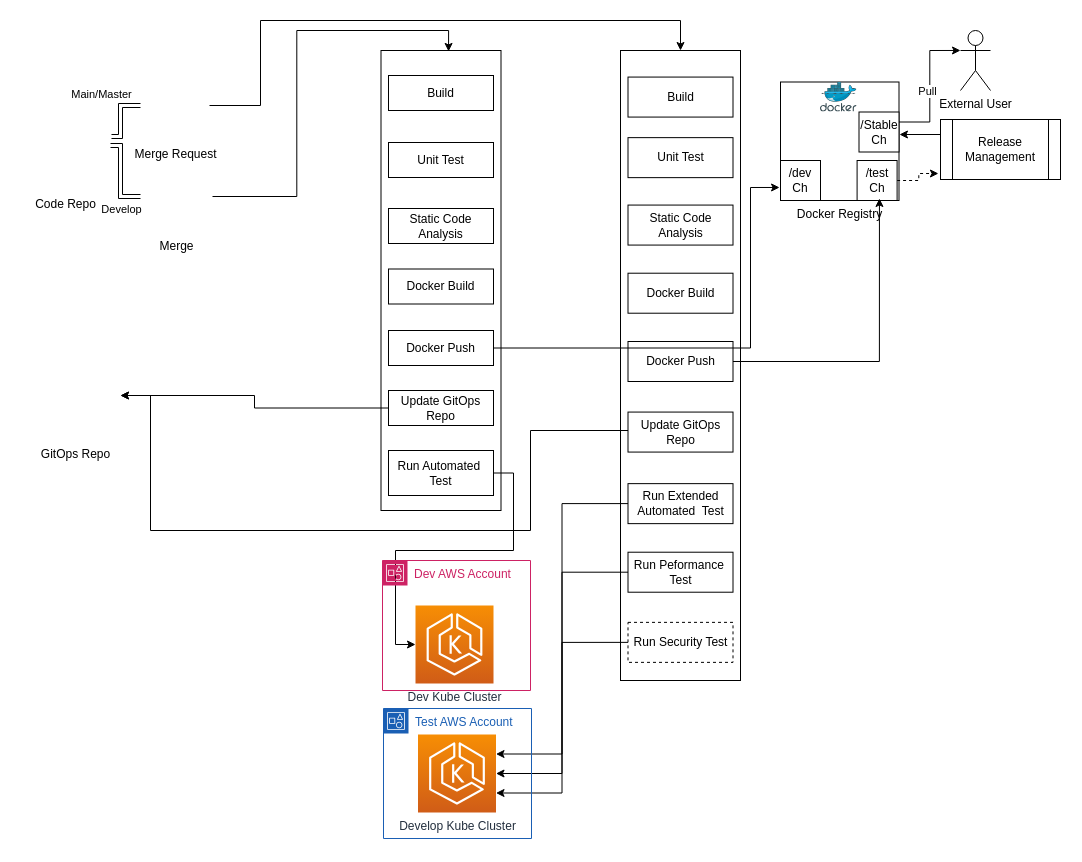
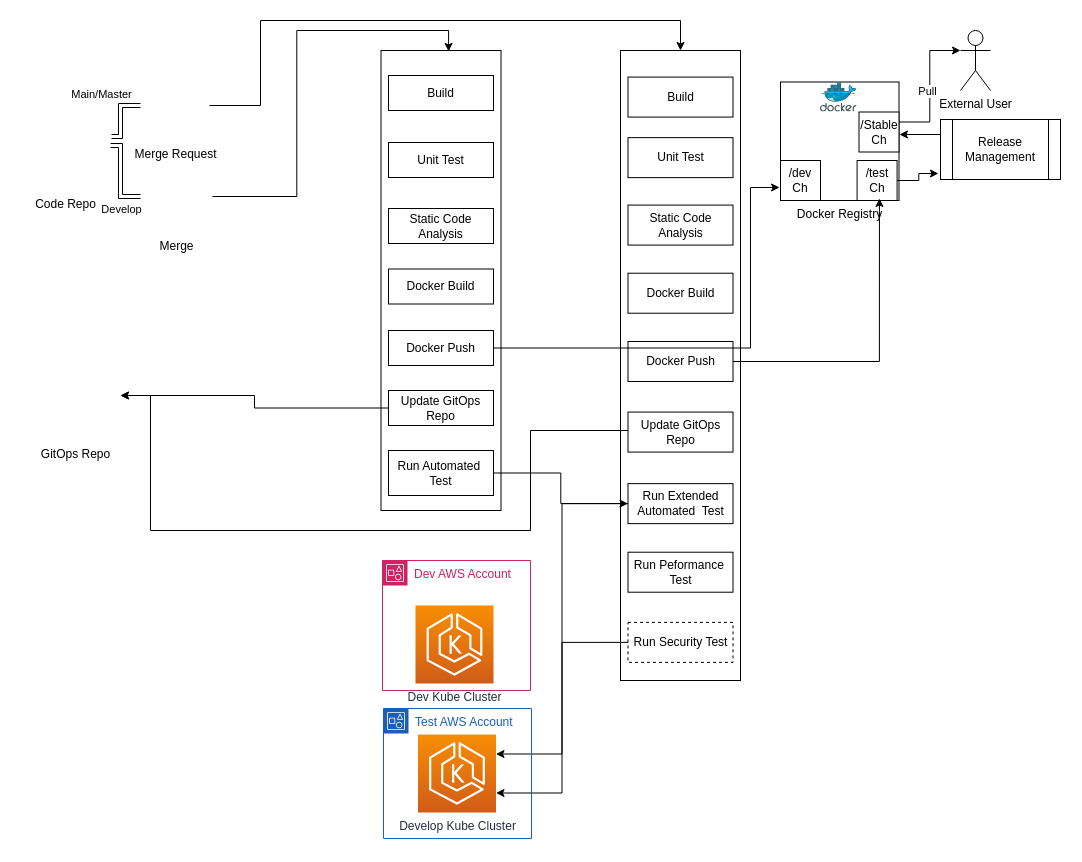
(919, 181) -> (919, 181)
(441, 551) -> (550, 473)
(596, 572) -> none
